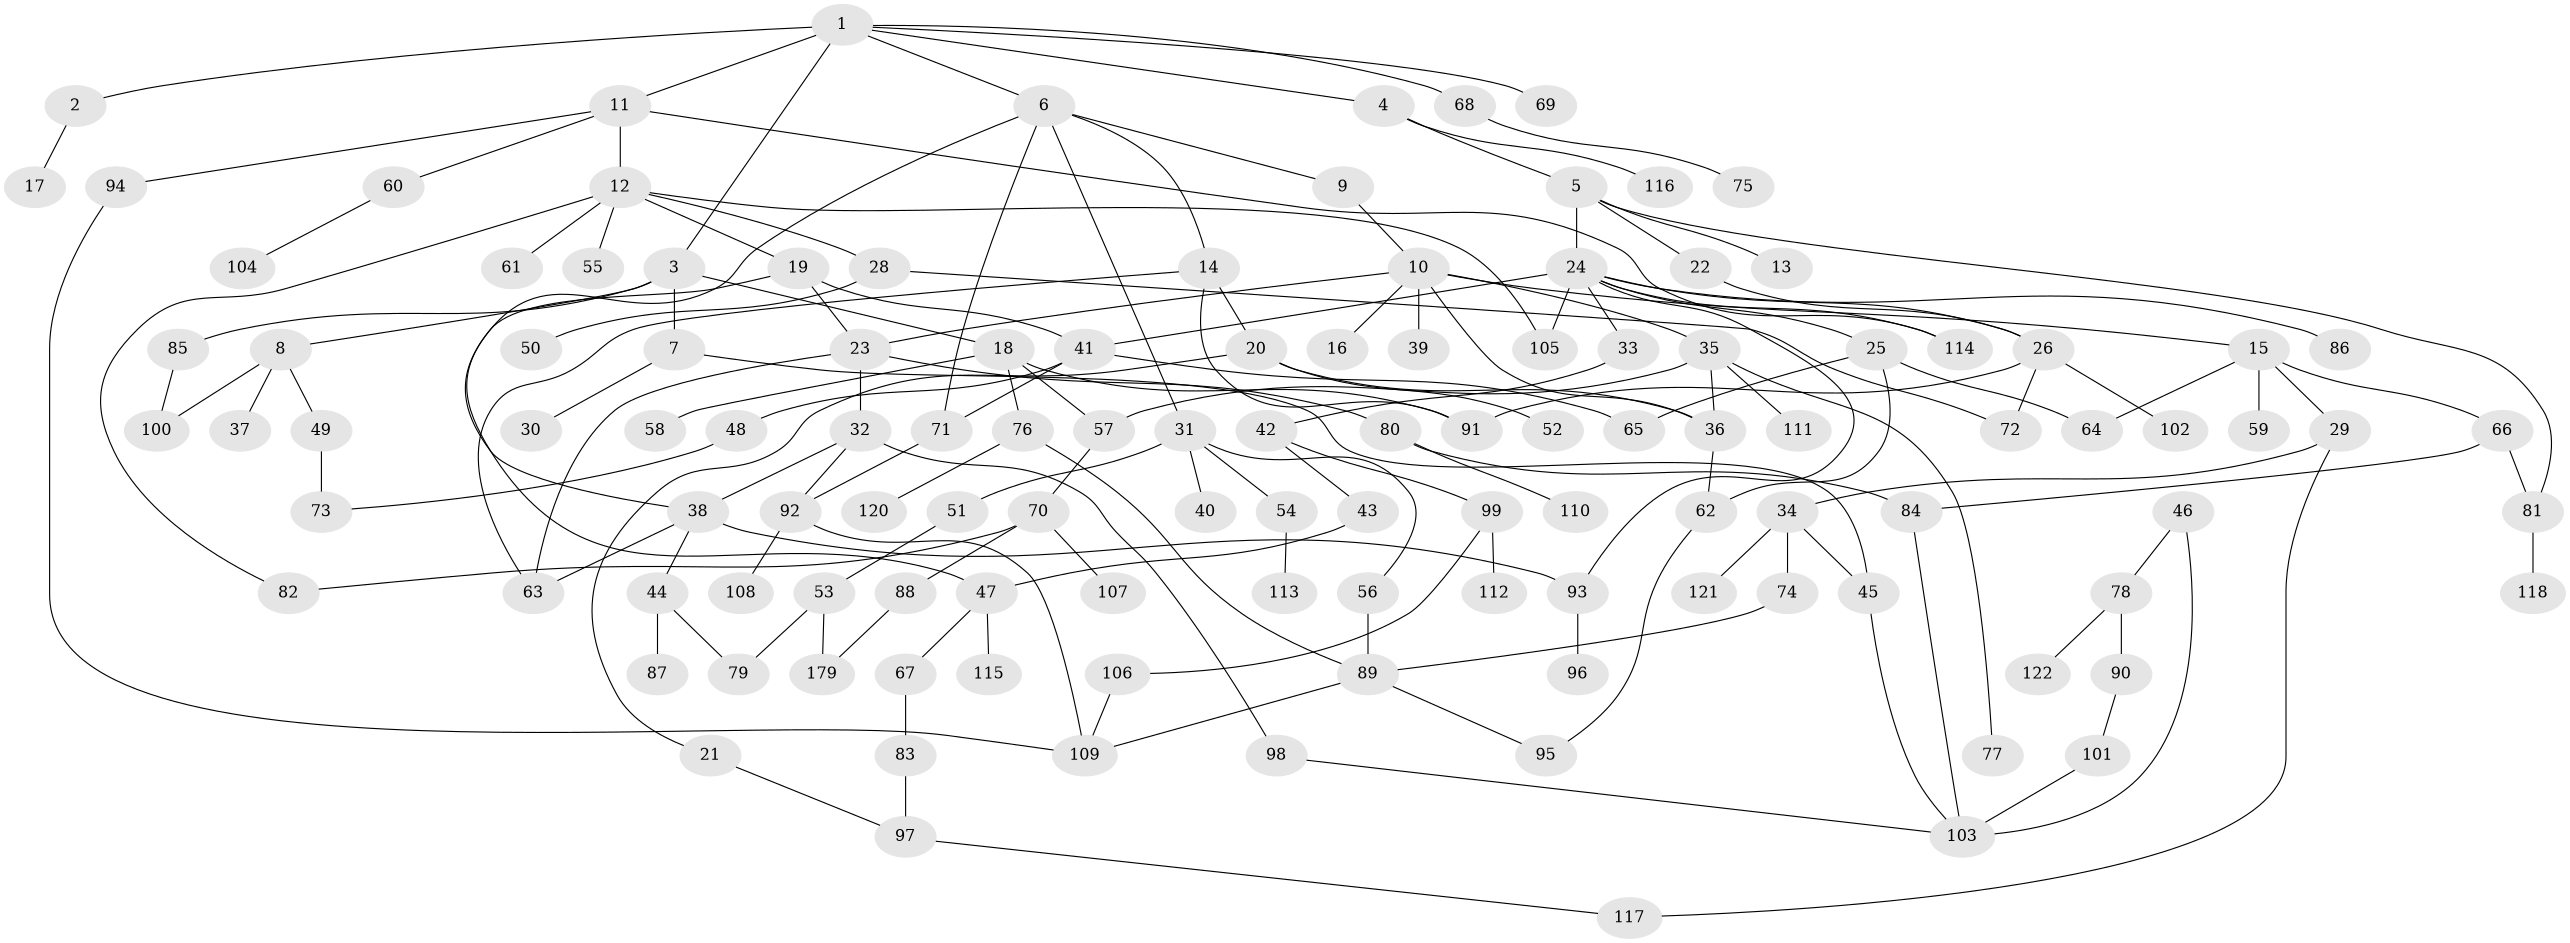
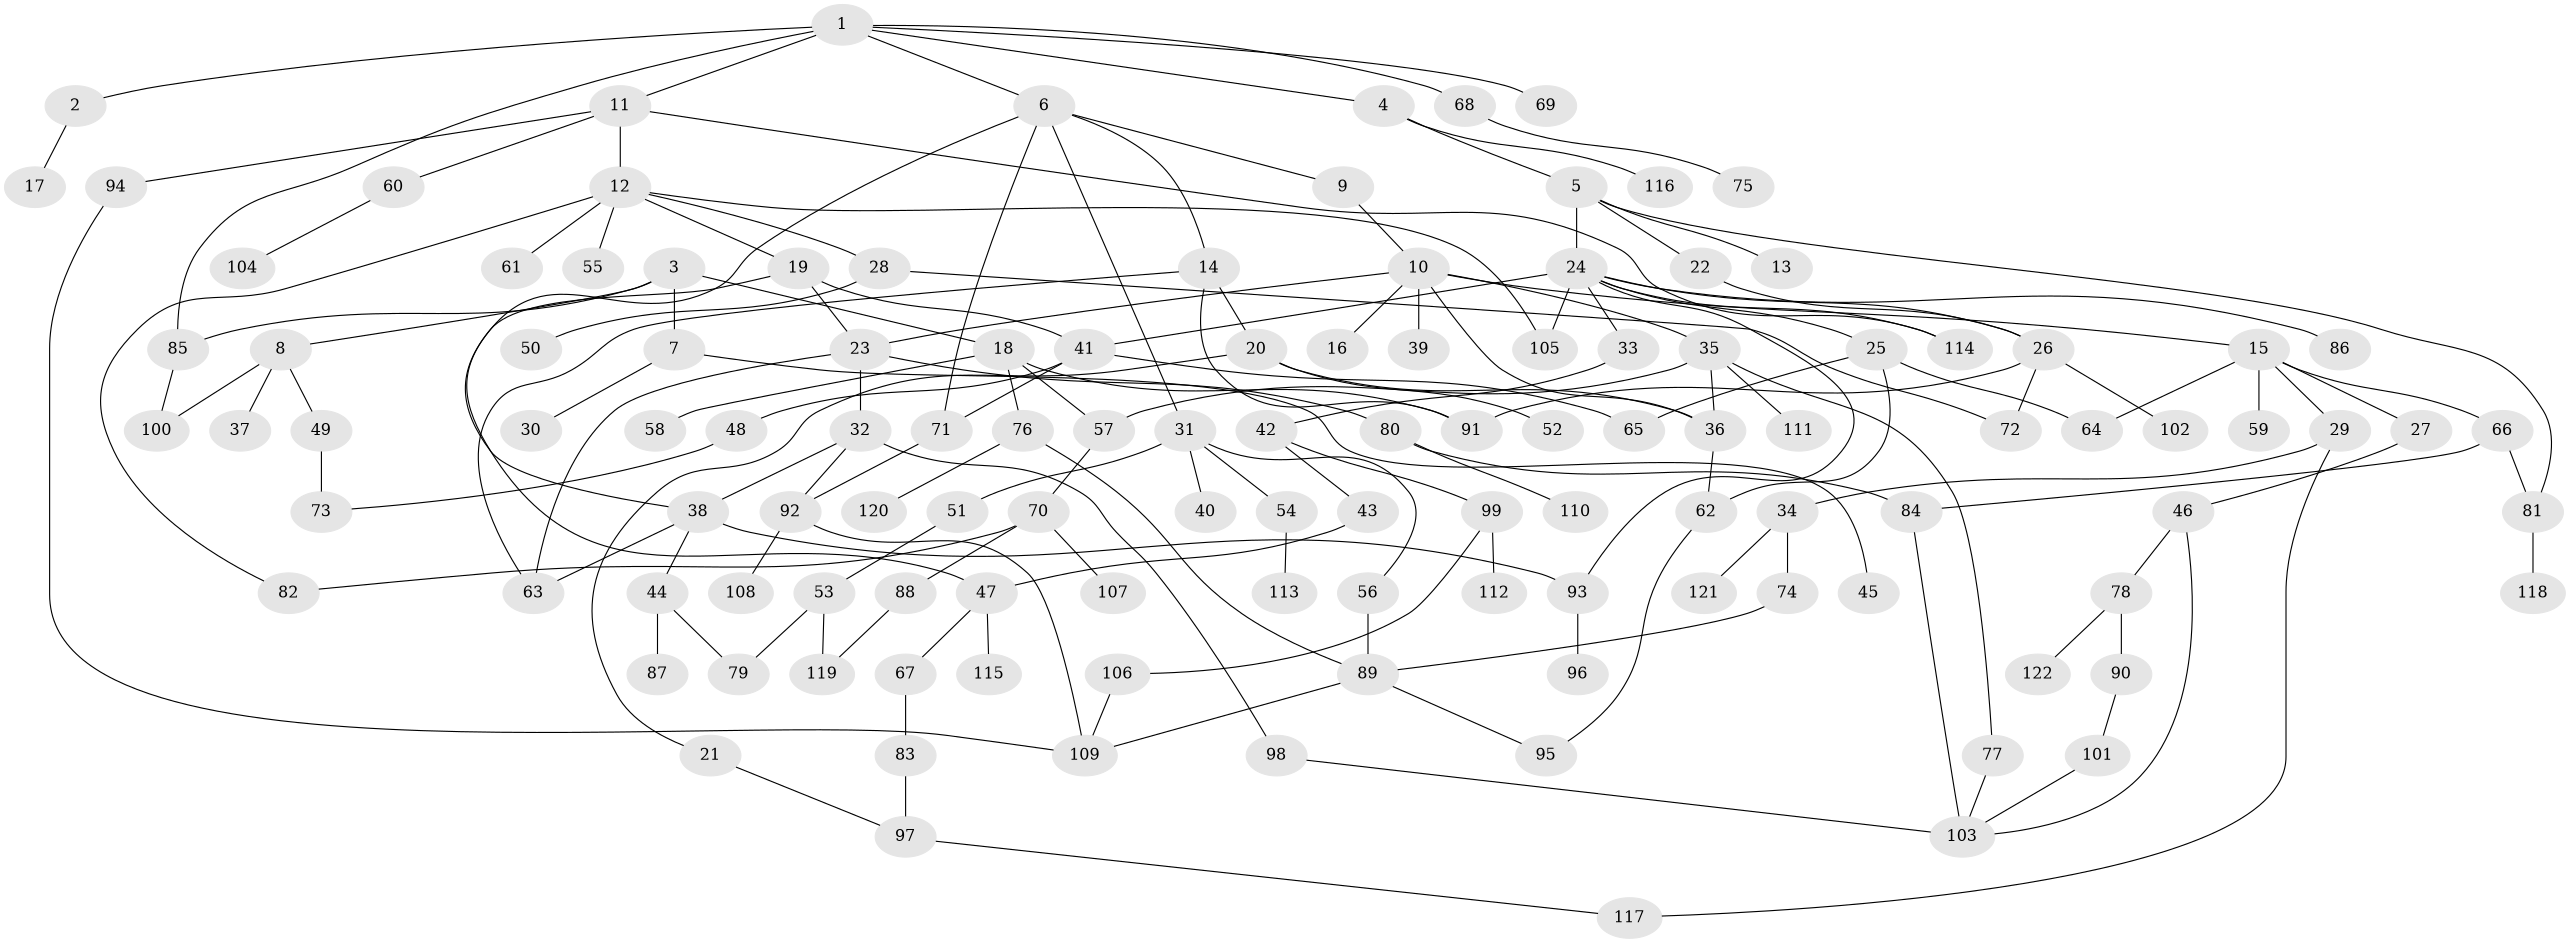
(758, 147) -> (454, 125)
none -> (2421, 431)
(1828, 552) -> none
(822, 674) -> (822, 674)
(1894, 722) -> (1978, 796)
